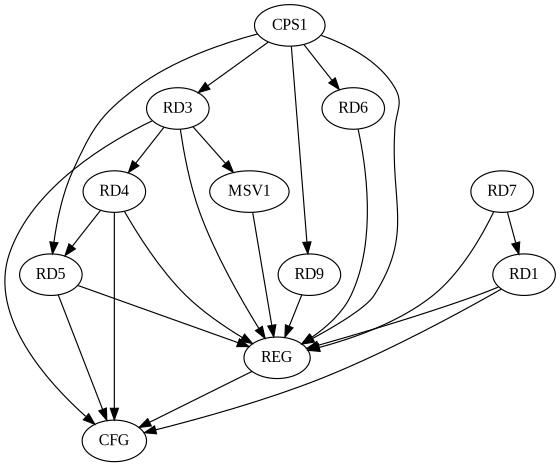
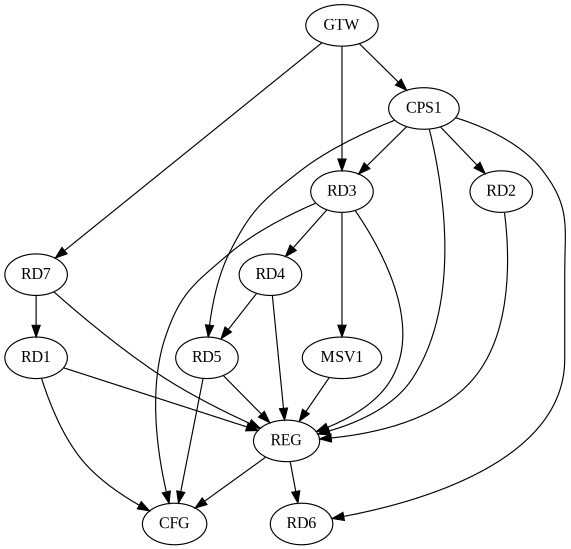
none -> (342, 25)
(365, 242) -> (293, 476)
(309, 275) -> (501, 192)
(114, 310) -> none
